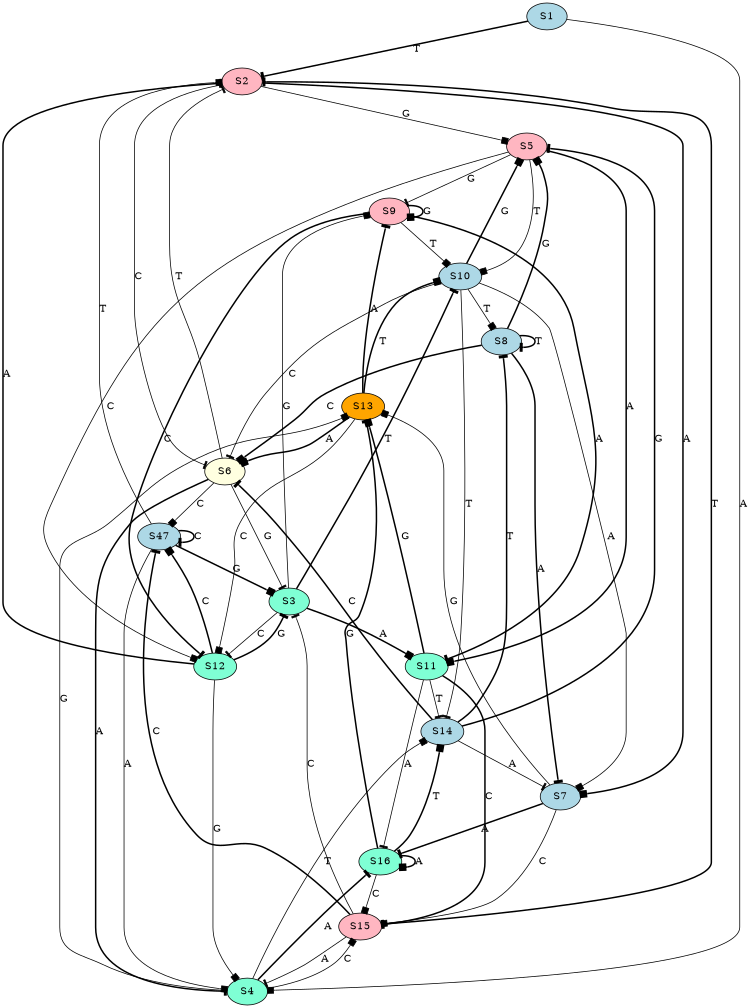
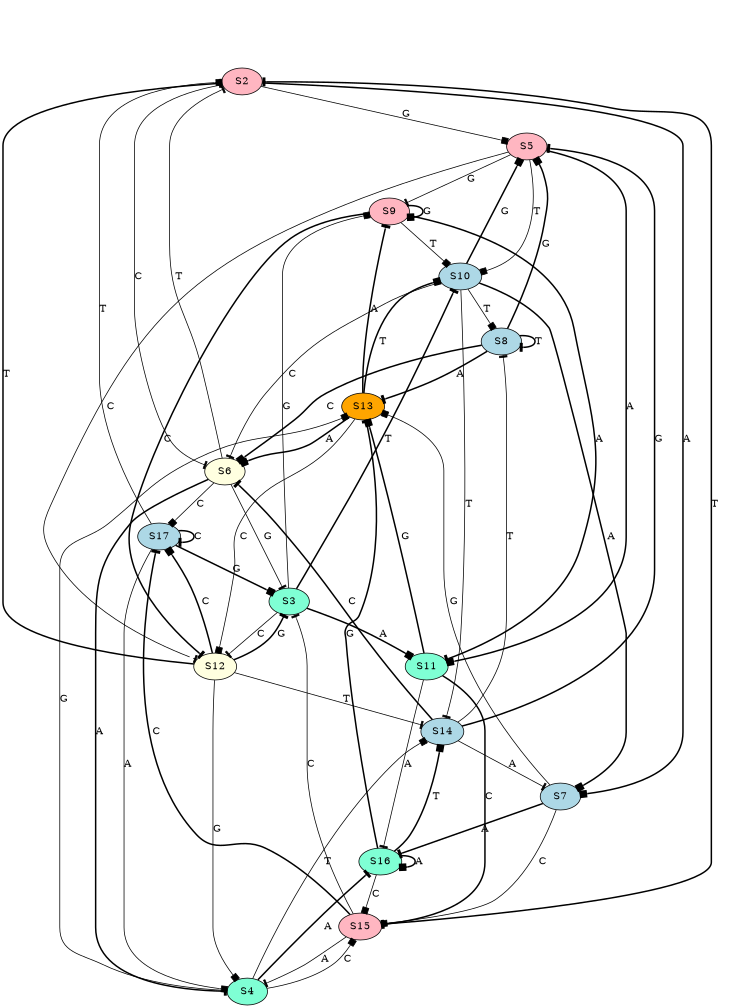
(547, 16) -> none
(144, 340) -> (144, 340)
(7, 374) -> (7, 374)
(600, 522) -> (600, 522)
(159, 537) -> (159, 537)
(507, 548) -> (507, 548)
(537, 564) -> (438, 378)
(215, 667) -> (215, 667)
(434, 697) -> (327, 698)
